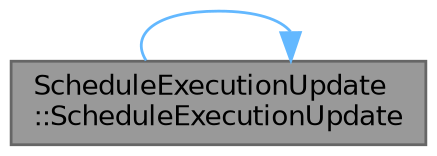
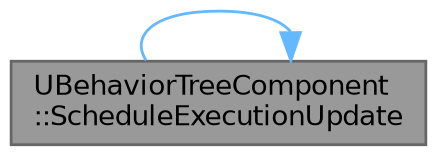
(218, 103) -> (218, 103)
